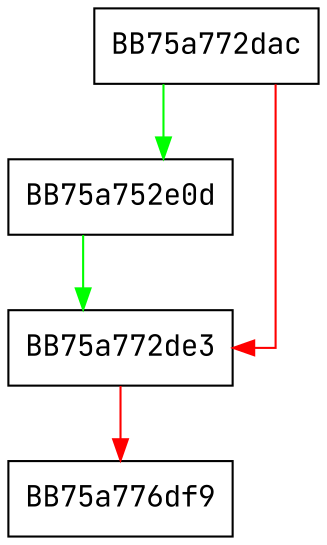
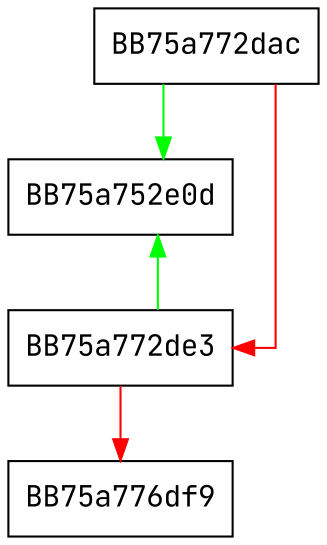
(83, 262) -> (158, 283)
